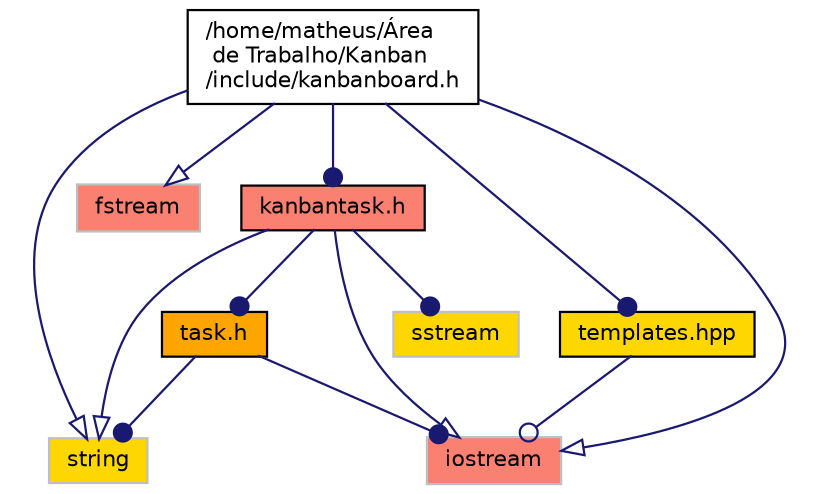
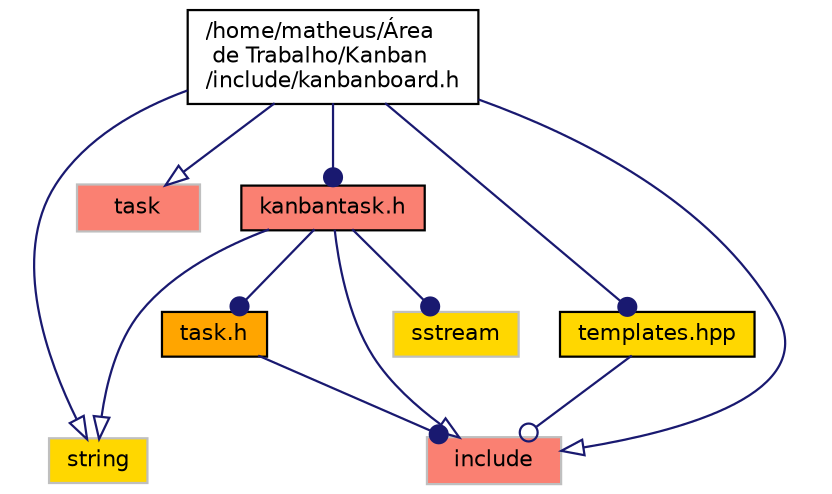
(138, 208) -> (138, 208)
(163, 391) -> none
(494, 461) -> (494, 461)
